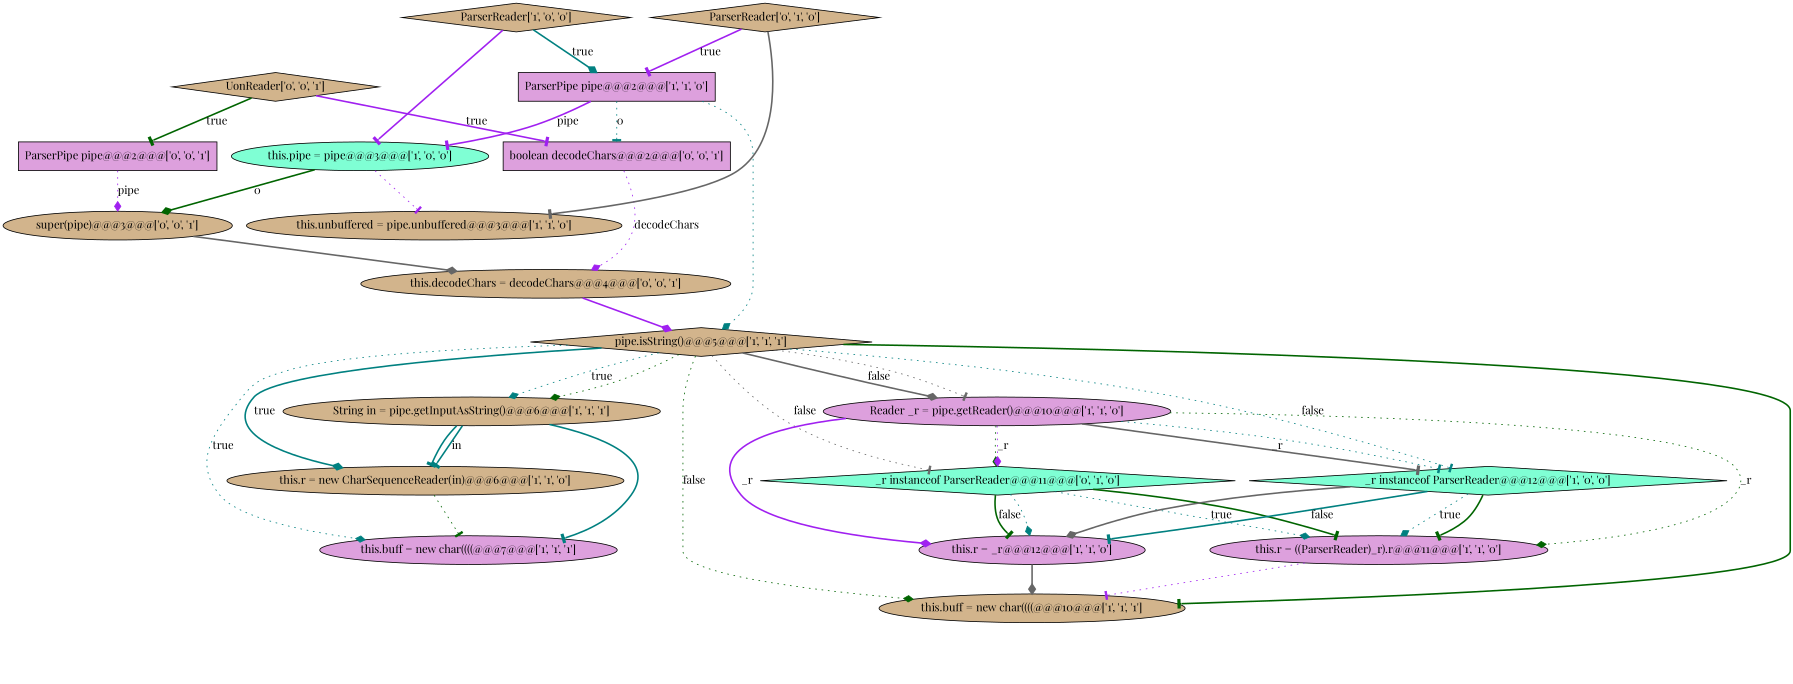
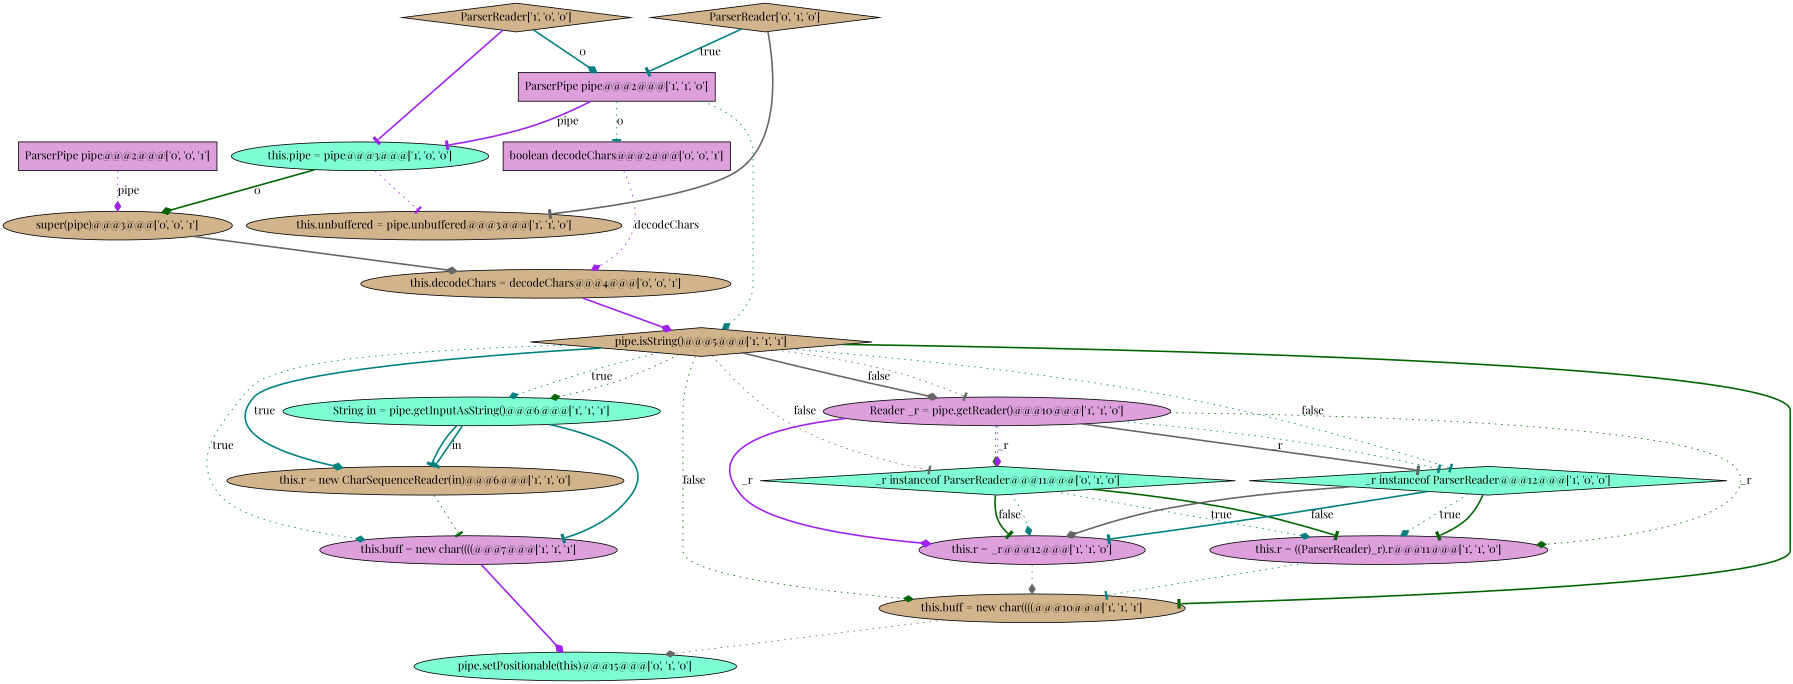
(696, 50) -> (696, 50)
(583, 52) -> (583, 52)
(276, 87) -> none
(472, 411) -> (472, 411)
(1032, 574) -> (1032, 574)
(1207, 579) -> (1207, 579)
none -> (575, 666)
